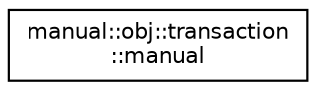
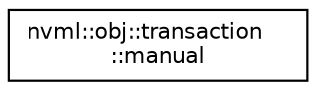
(158, 45) -> (158, 45)
